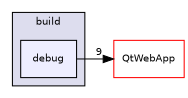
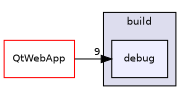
(91, 59) -> (88, 59)
